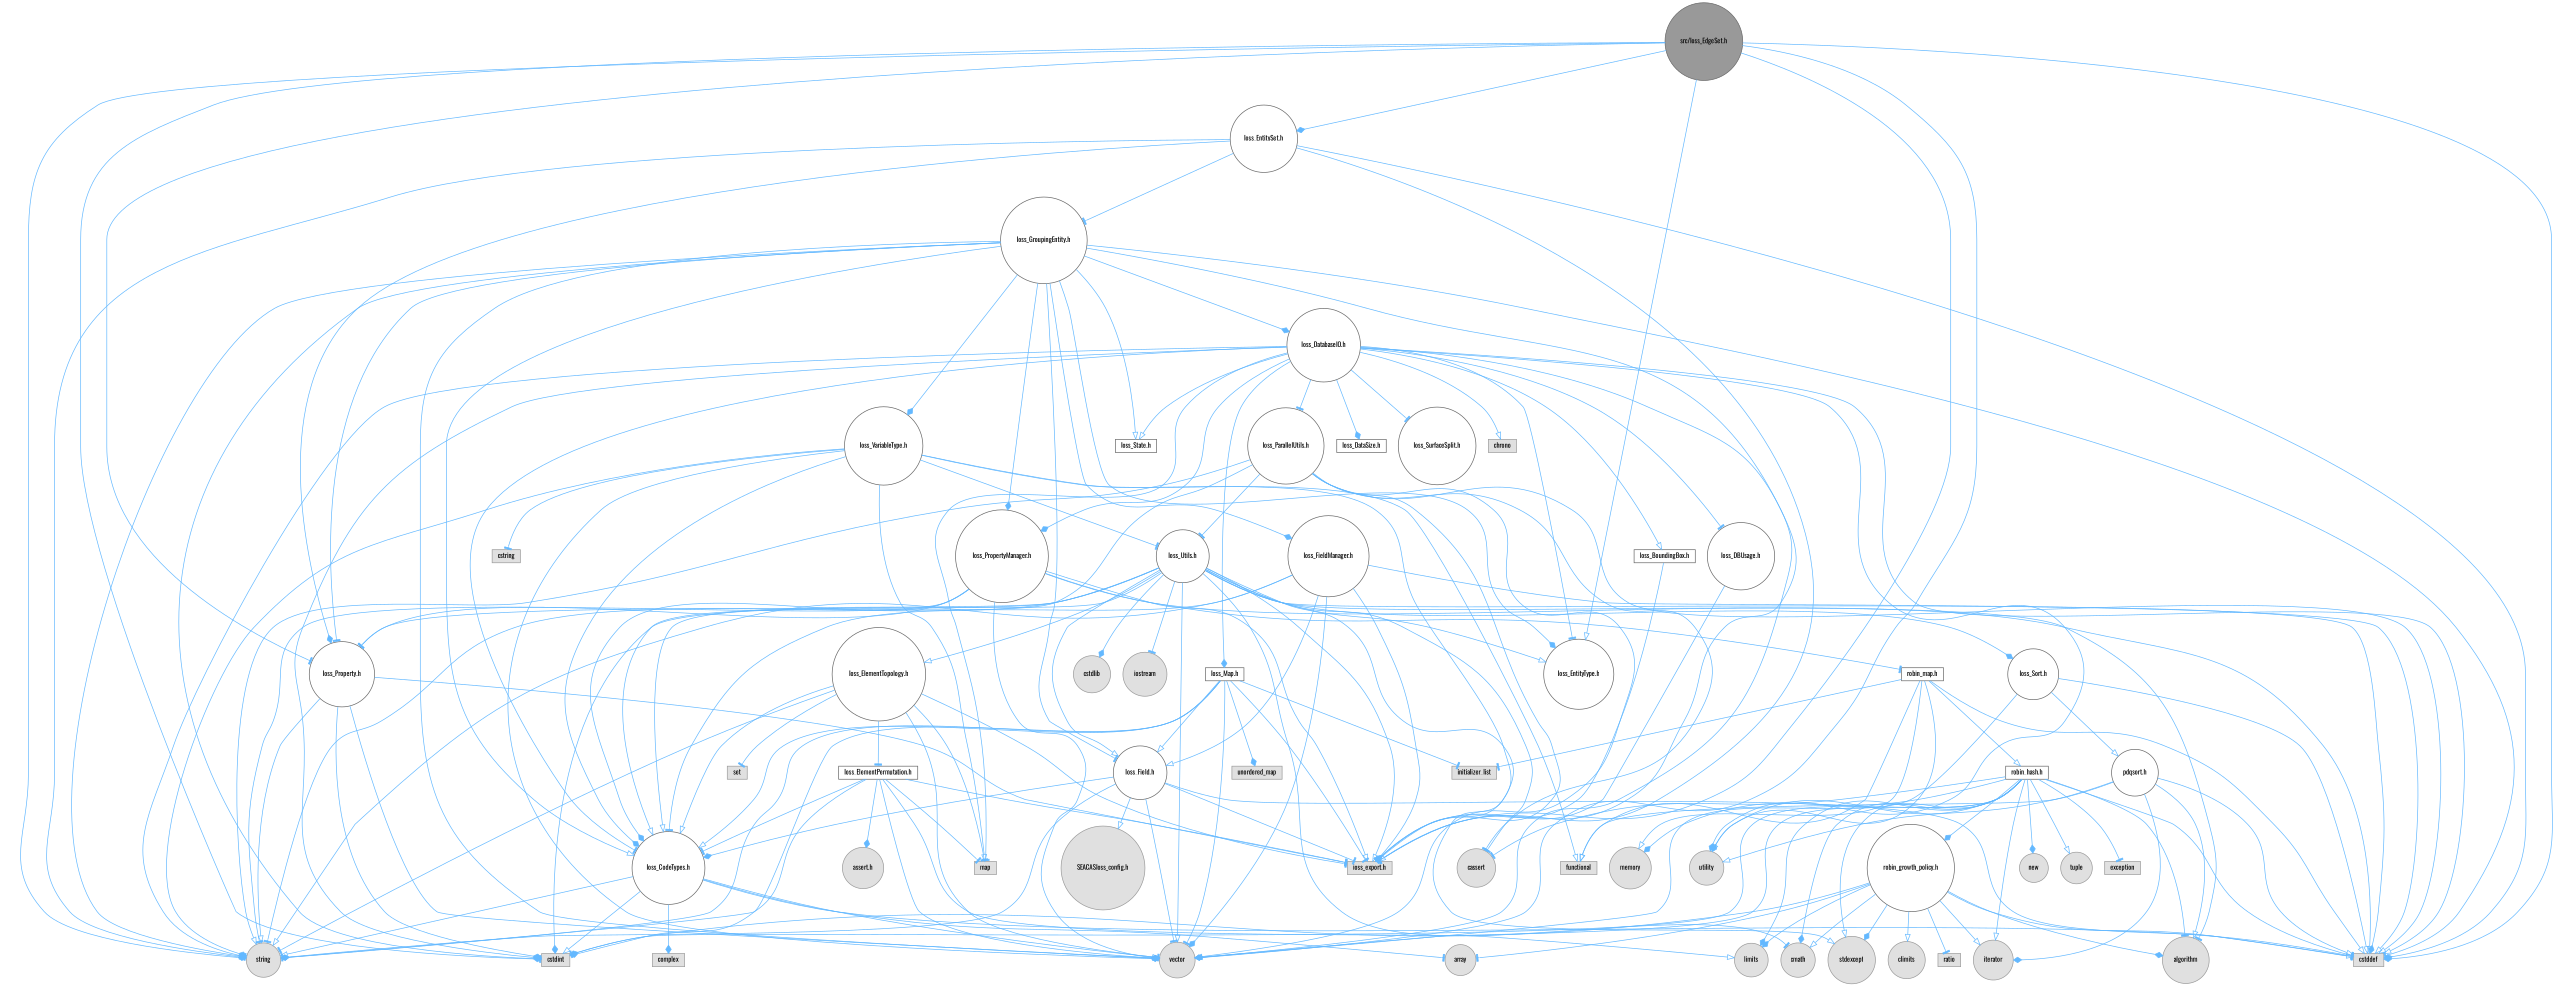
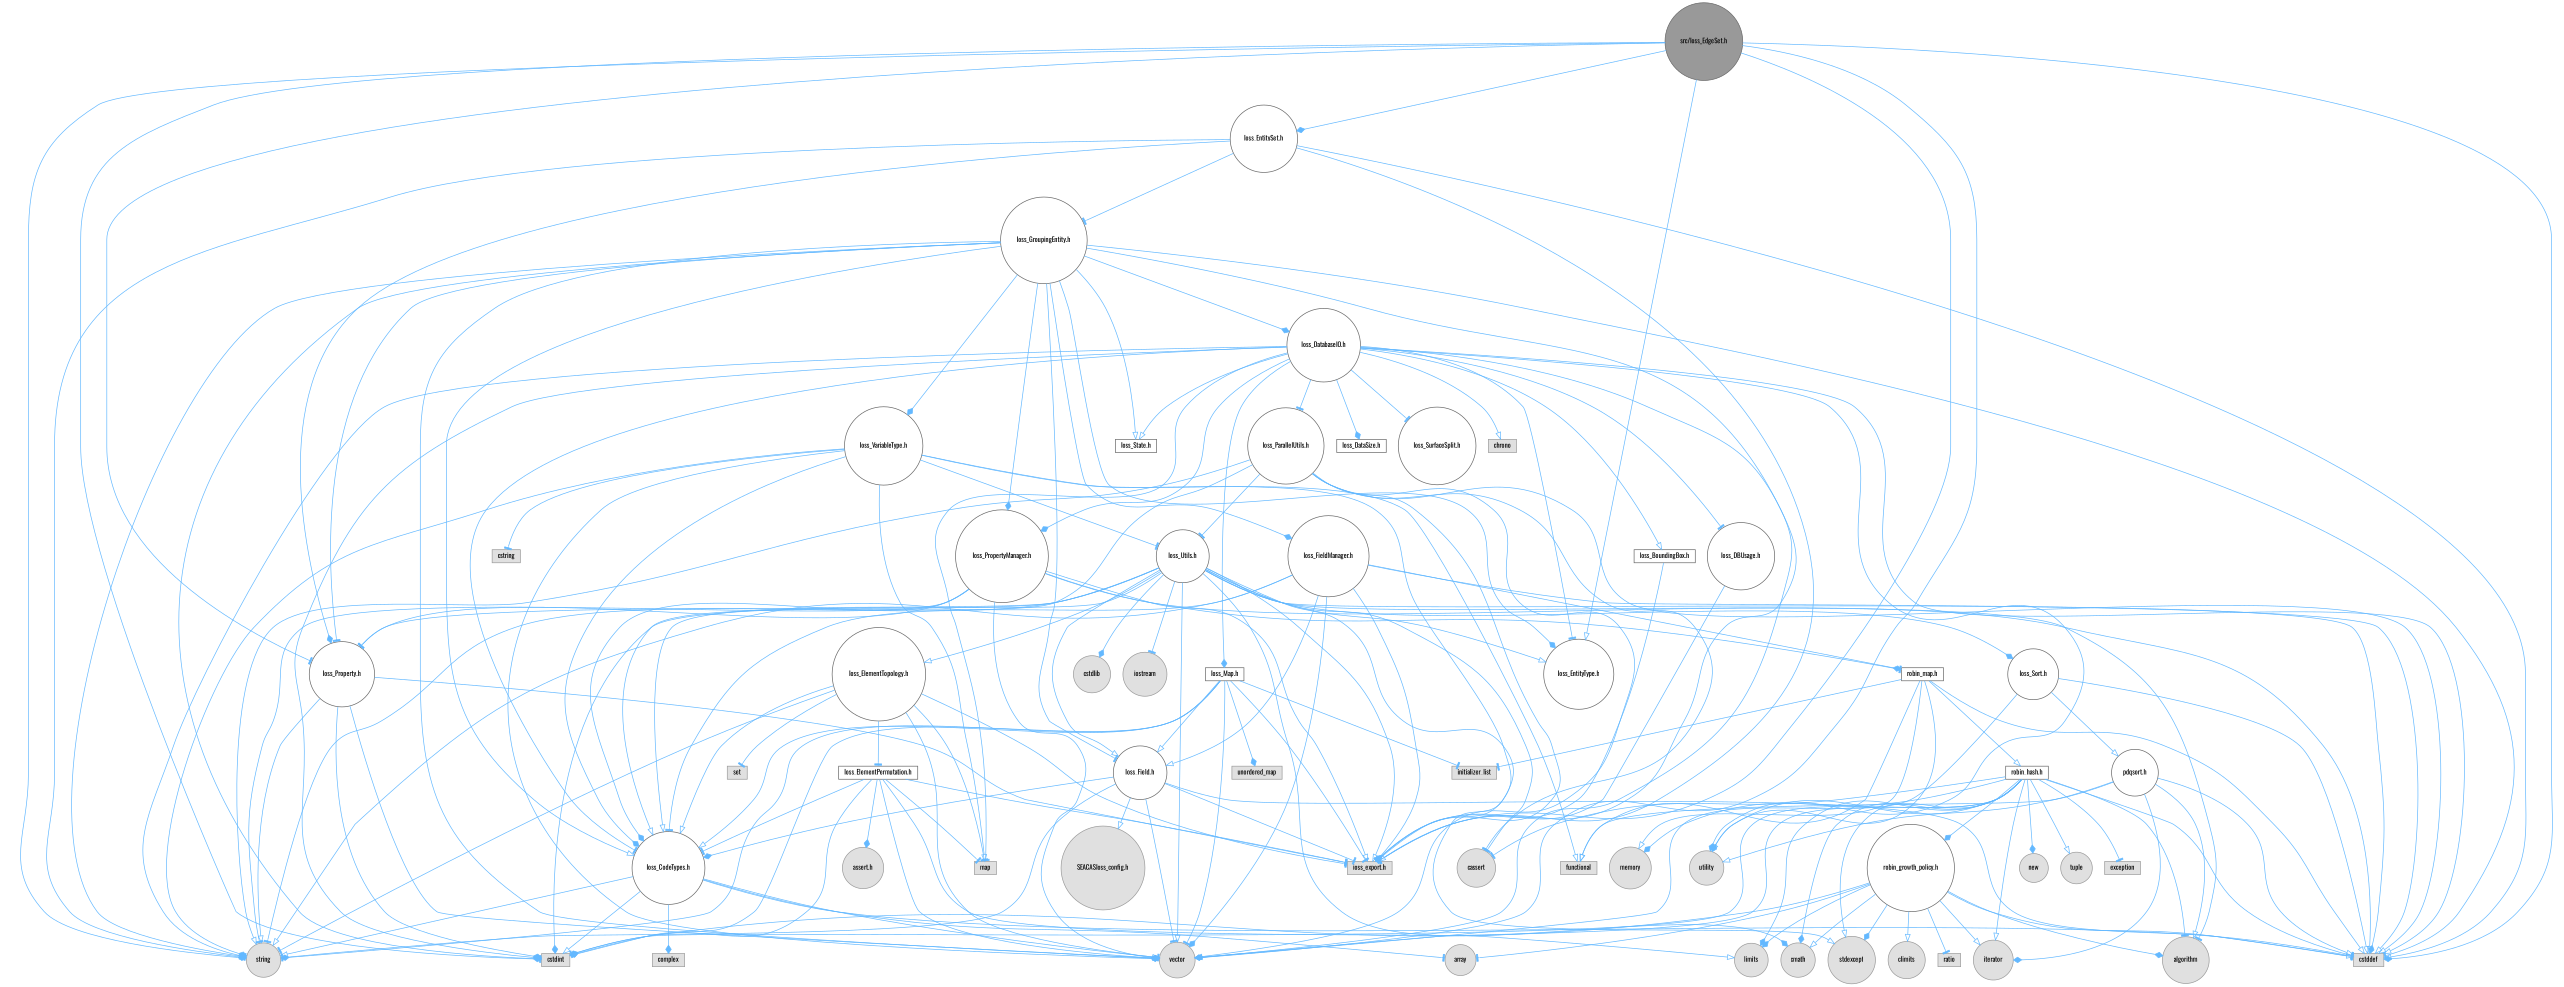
(2135, 376) -> (2135, 376)
none -> (1644, 619)
(708, 918) -> (804, 914)
(1356, 918) -> (1356, 918)
